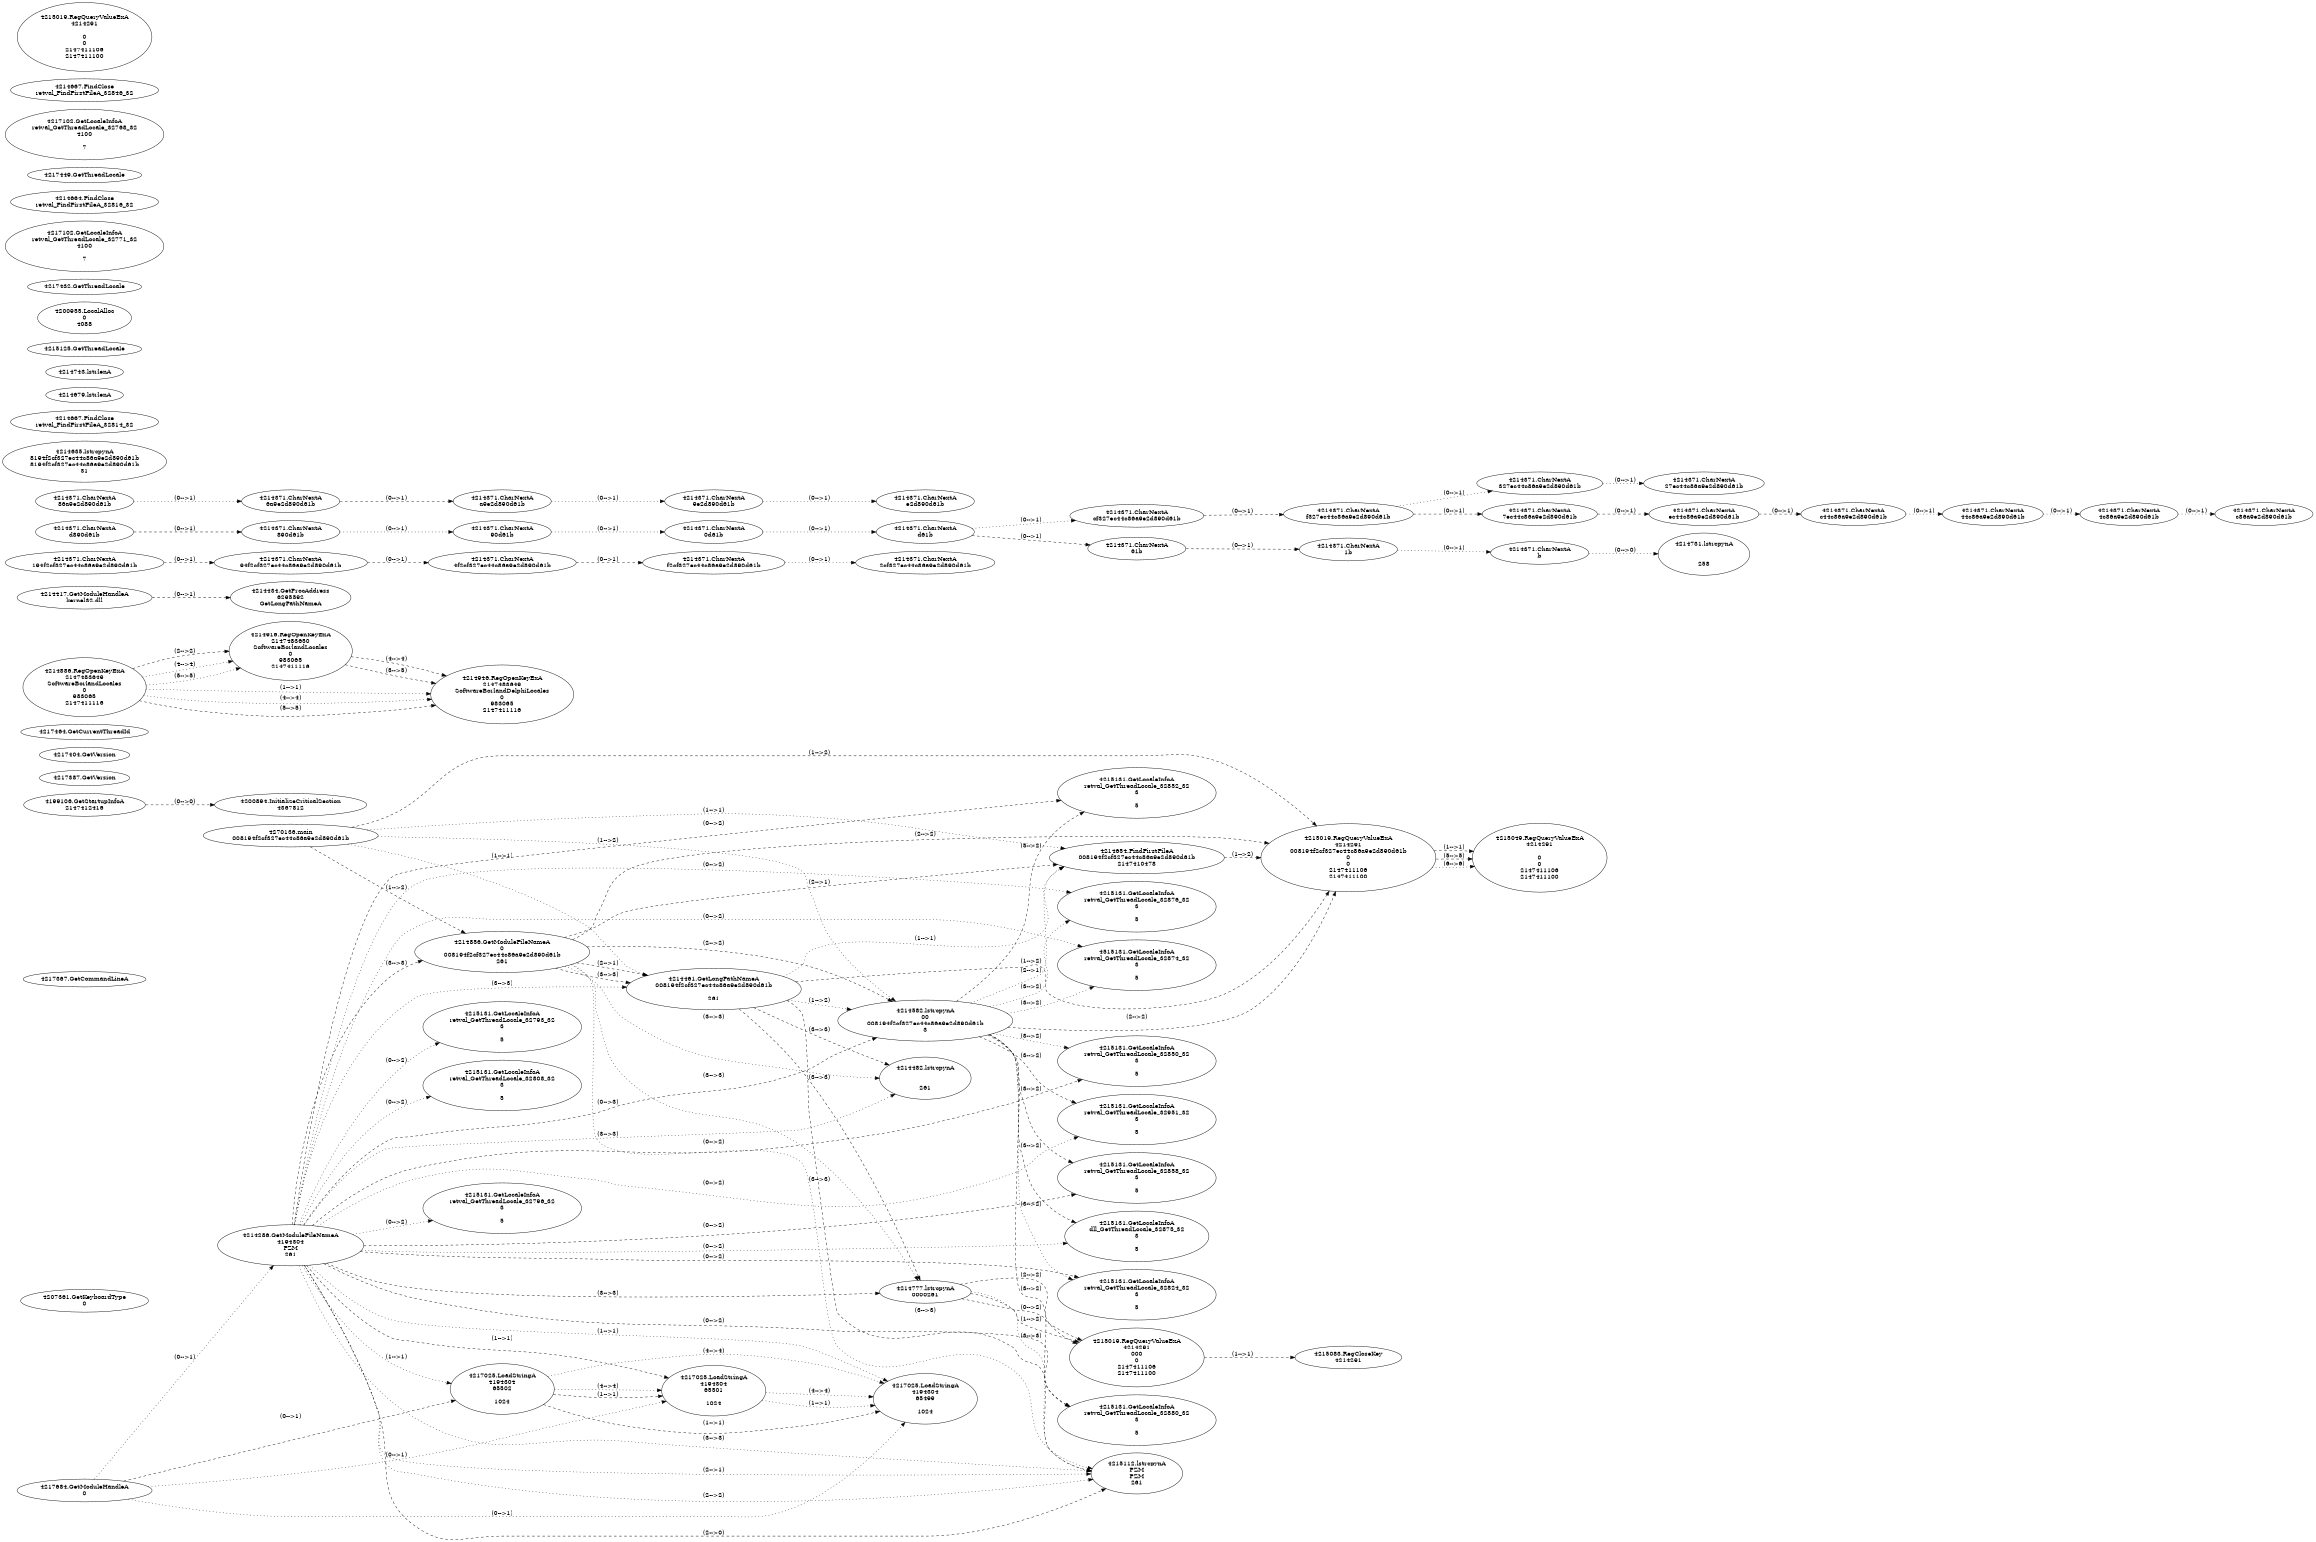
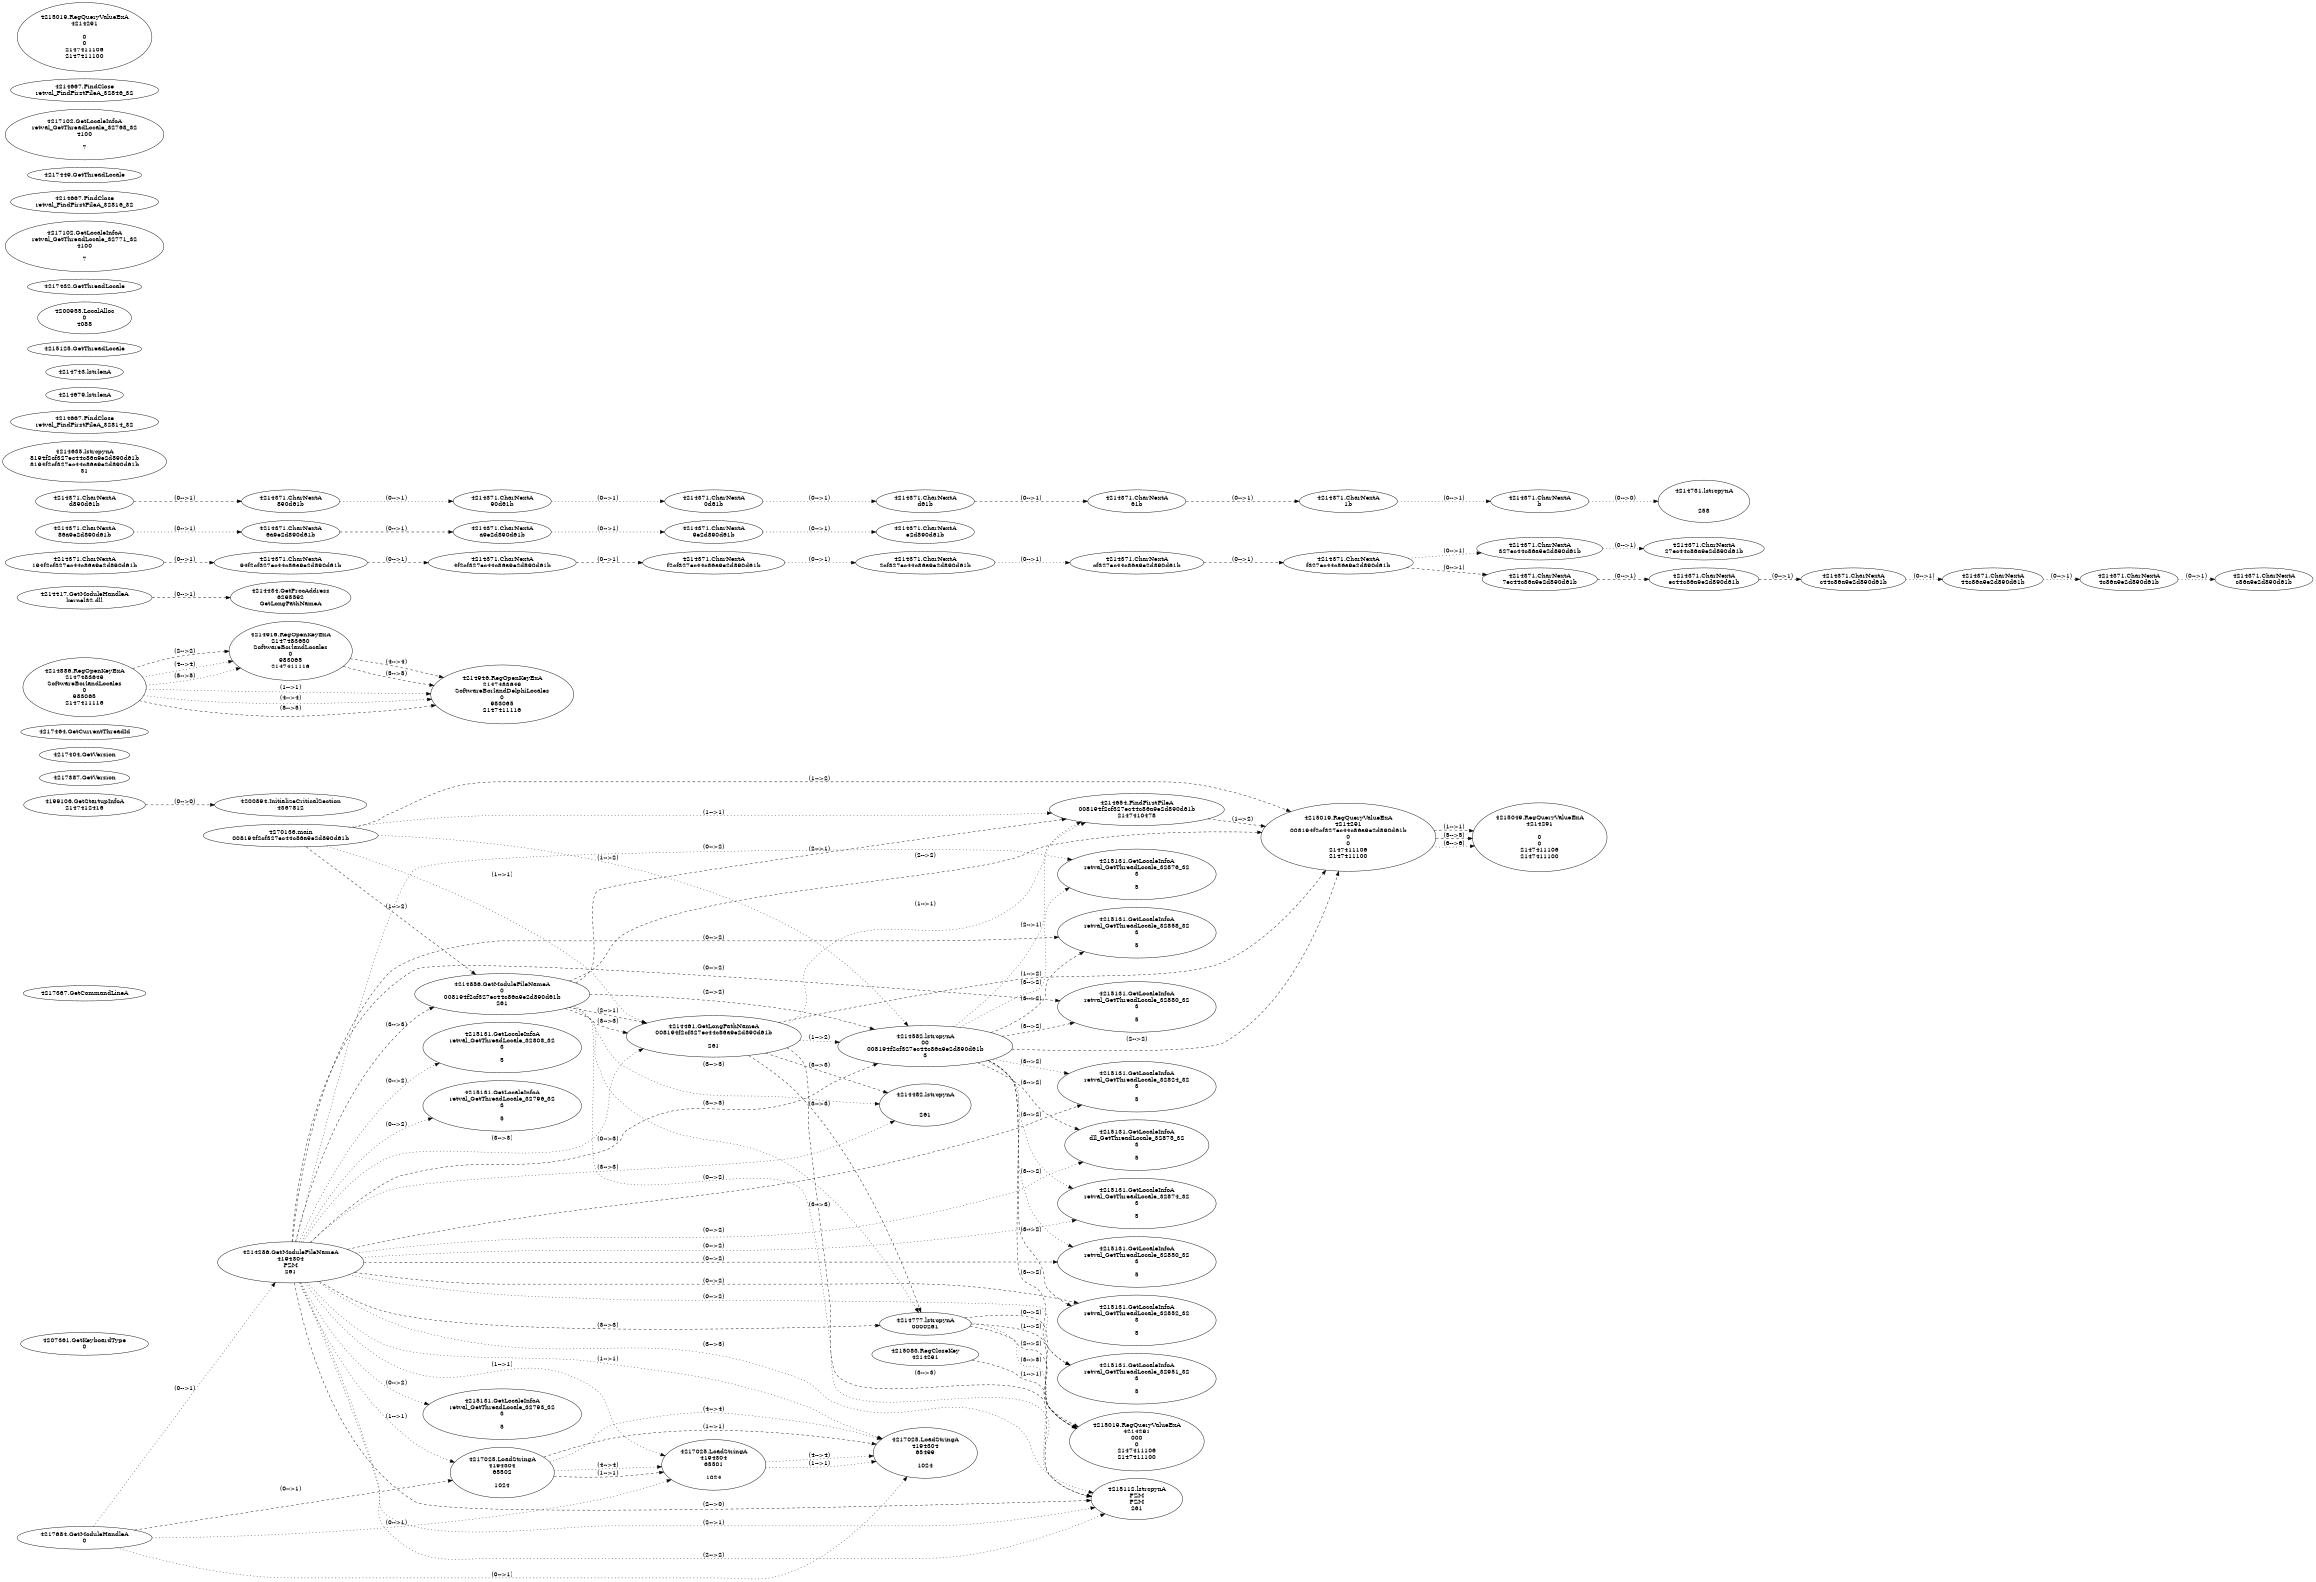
(85, 202) -> (85, 202)
(1022, 525) -> (1030, 563)
(1137, 965) -> (1137, 1204)
(473, 1349) -> (483, 1373)
(1247, 1357) -> (1032, 1382)
